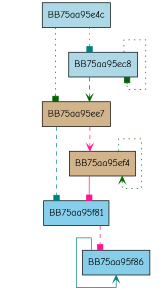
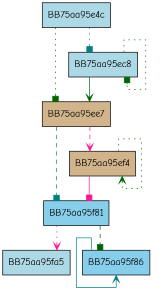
(90, 86) -> (90, 86)
(100, 234) -> (100, 234)
none -> (36, 263)
